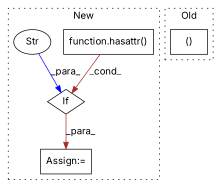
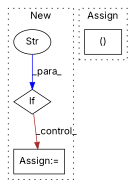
(189, 16) -> (103, 16)
(109, 42) -> none
(81, 132) -> (57, 132)
